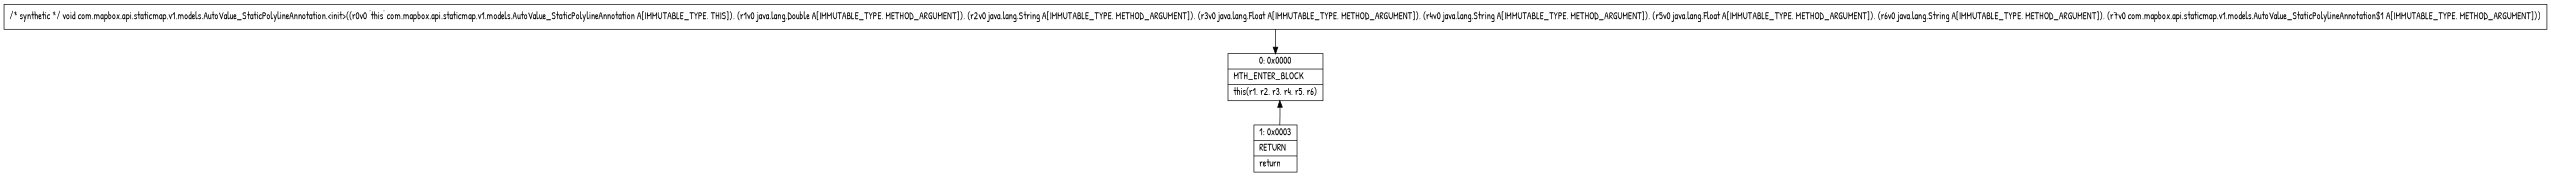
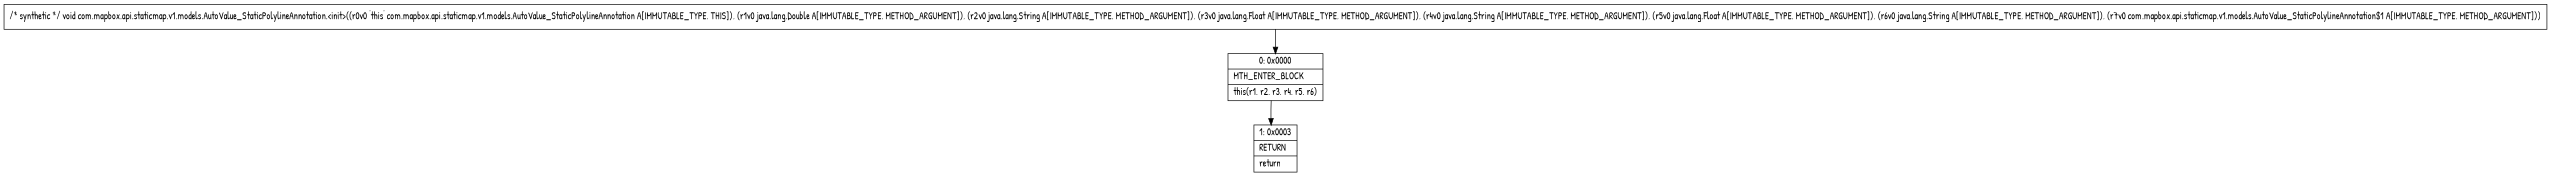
(1280, 116) -> (1271, 109)
